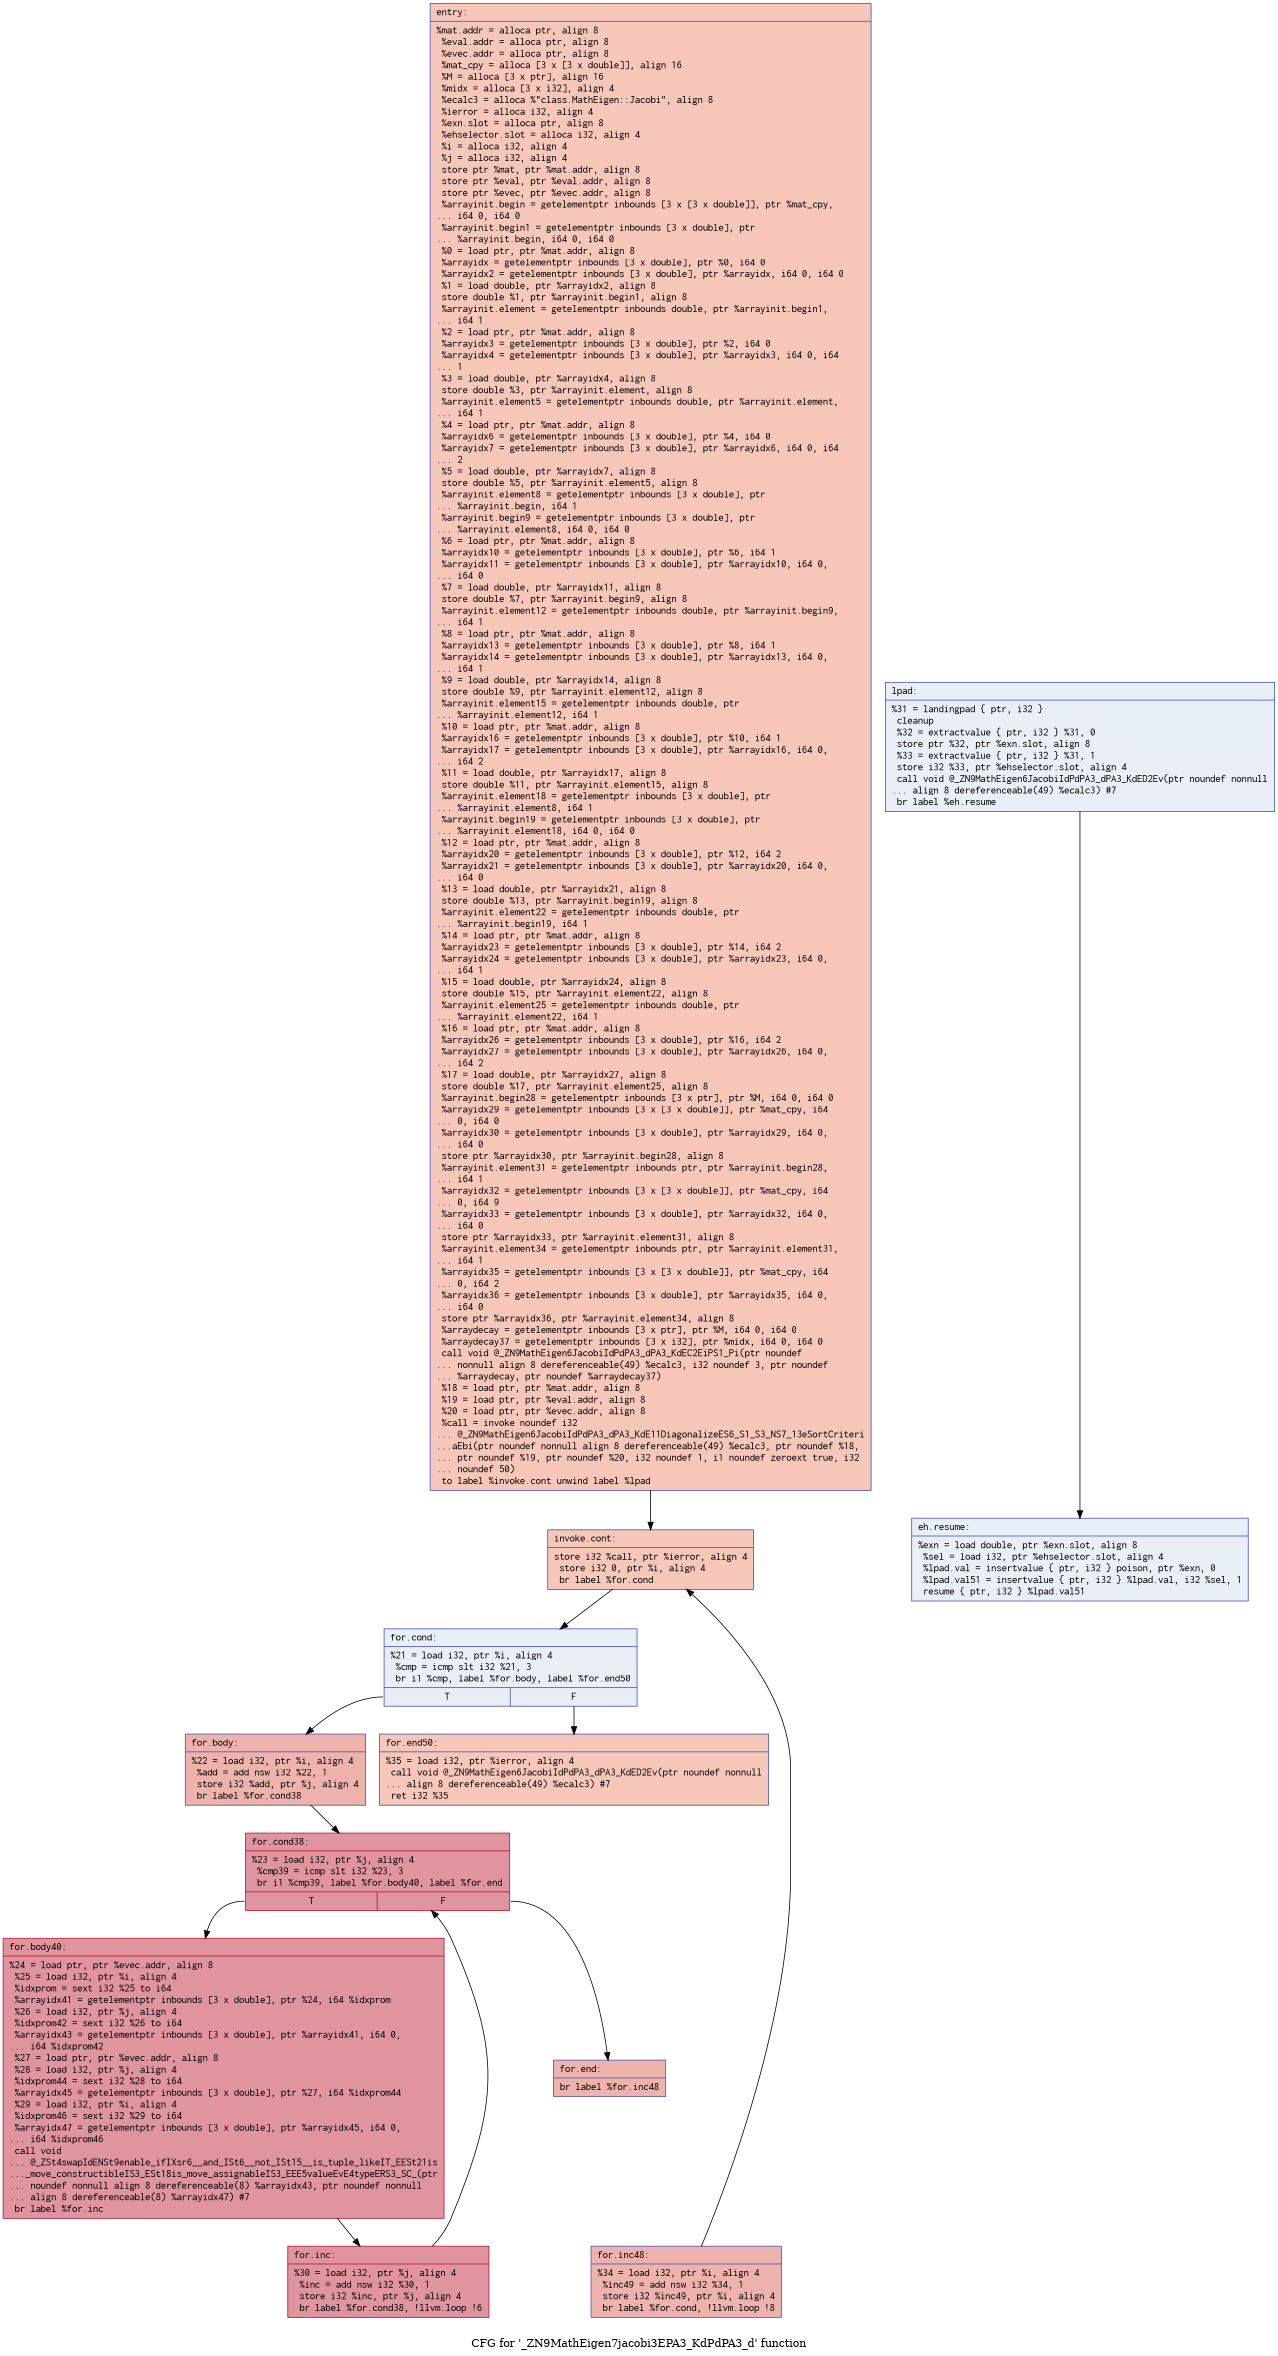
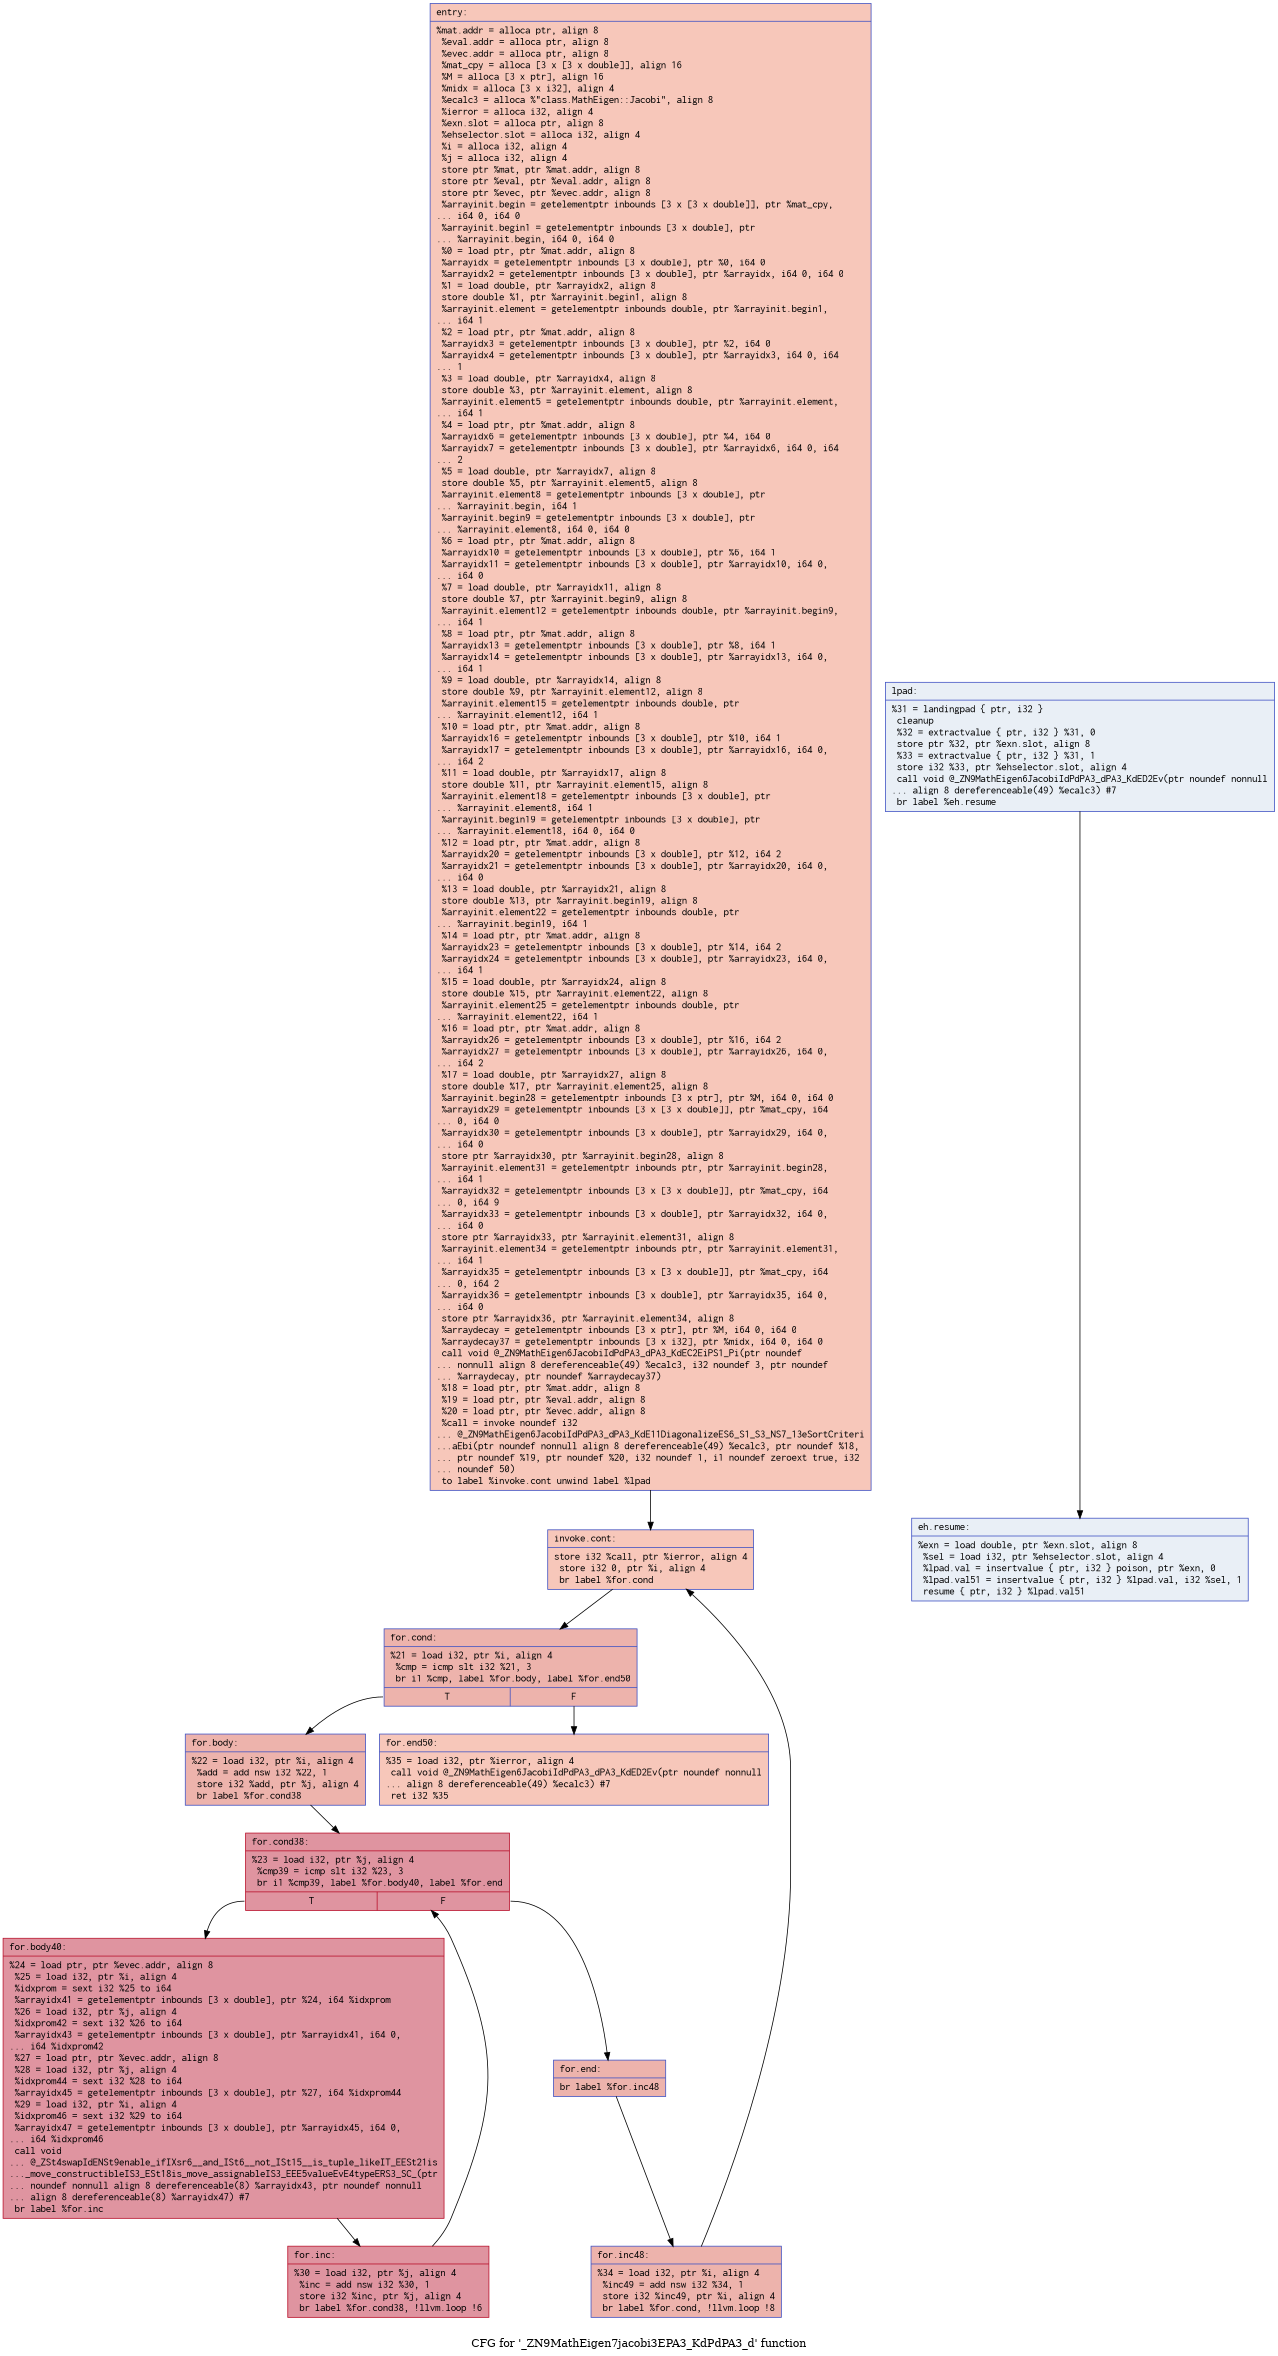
(511, 1668) -> (511, 1668)
none -> (643, 2168)
